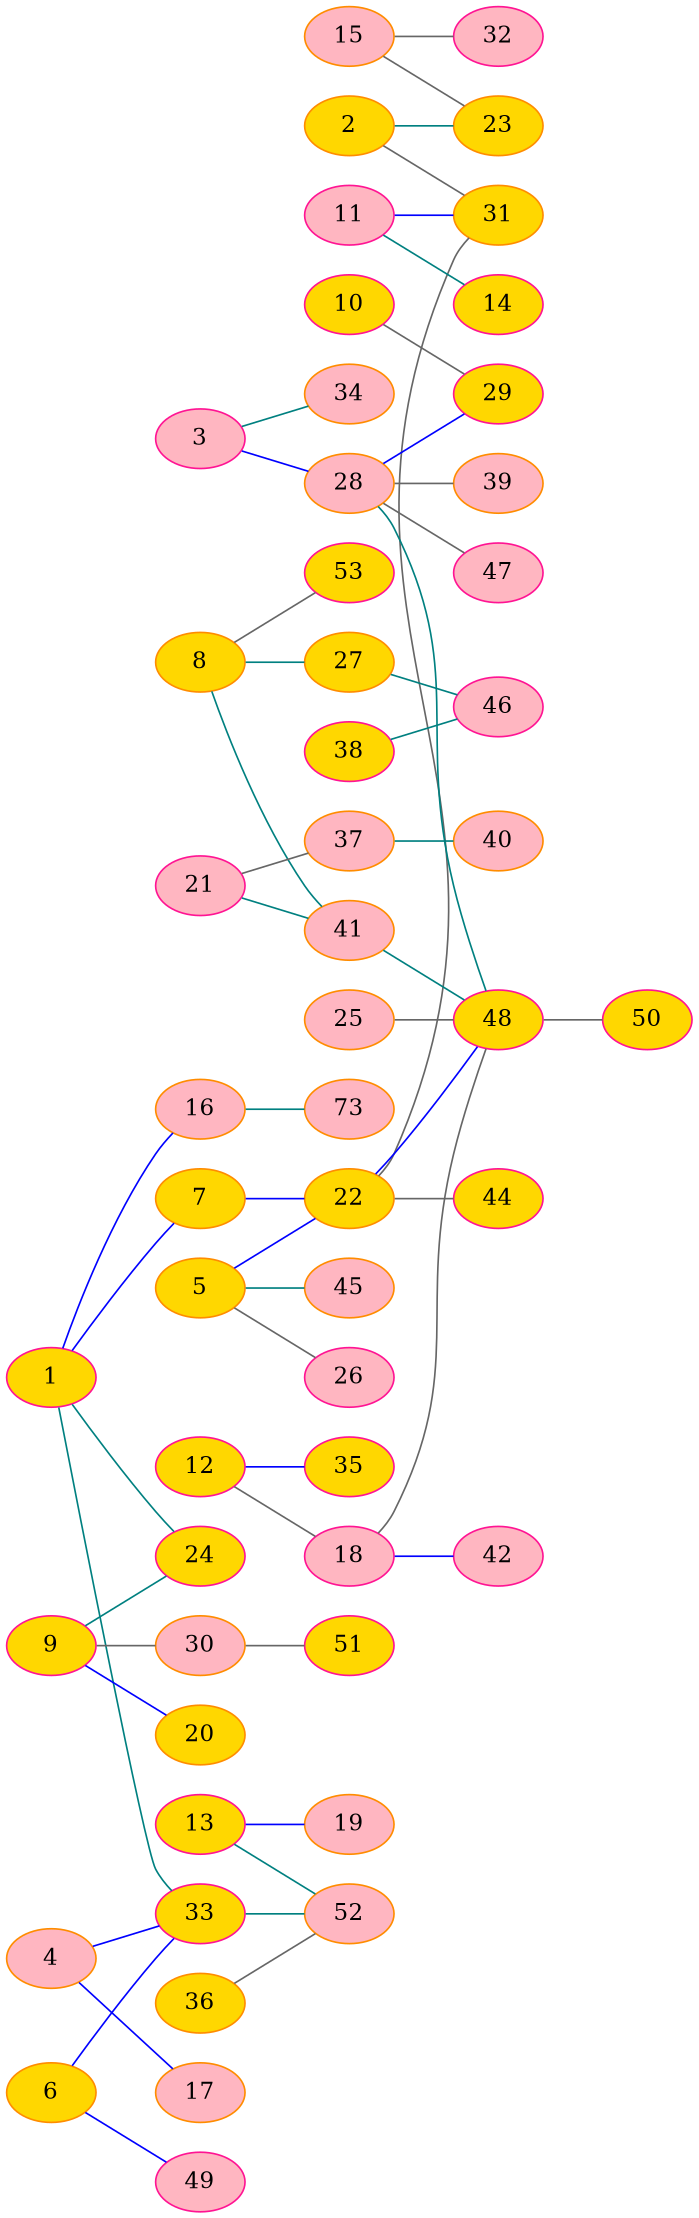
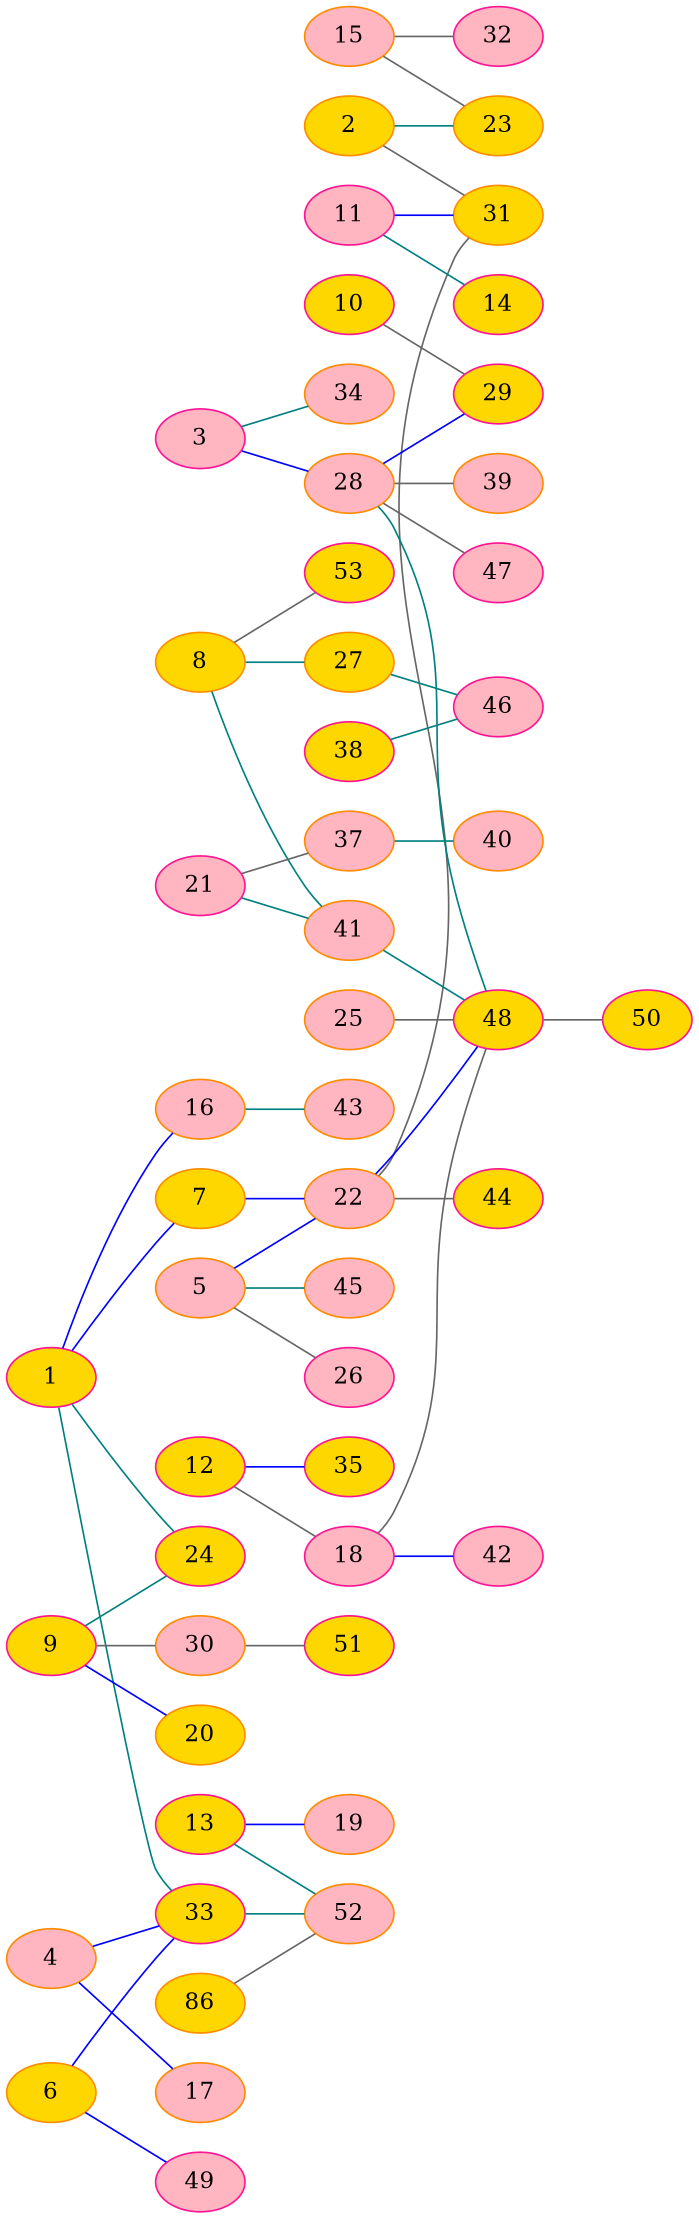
(349, 1109) -> (349, 1109)
(349, 1199) -> (349, 1199)
(200, 1288) -> (200, 1288)
(200, 2003) -> (200, 2003)
